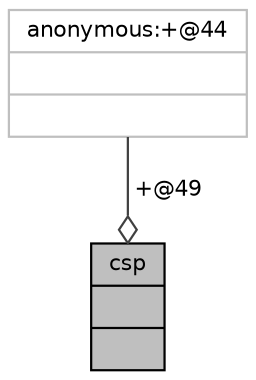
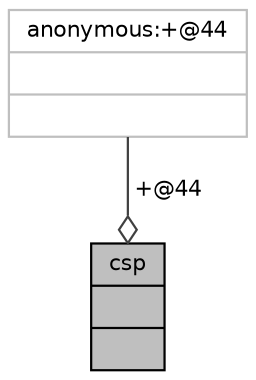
(166, 190) -> (166, 190)
